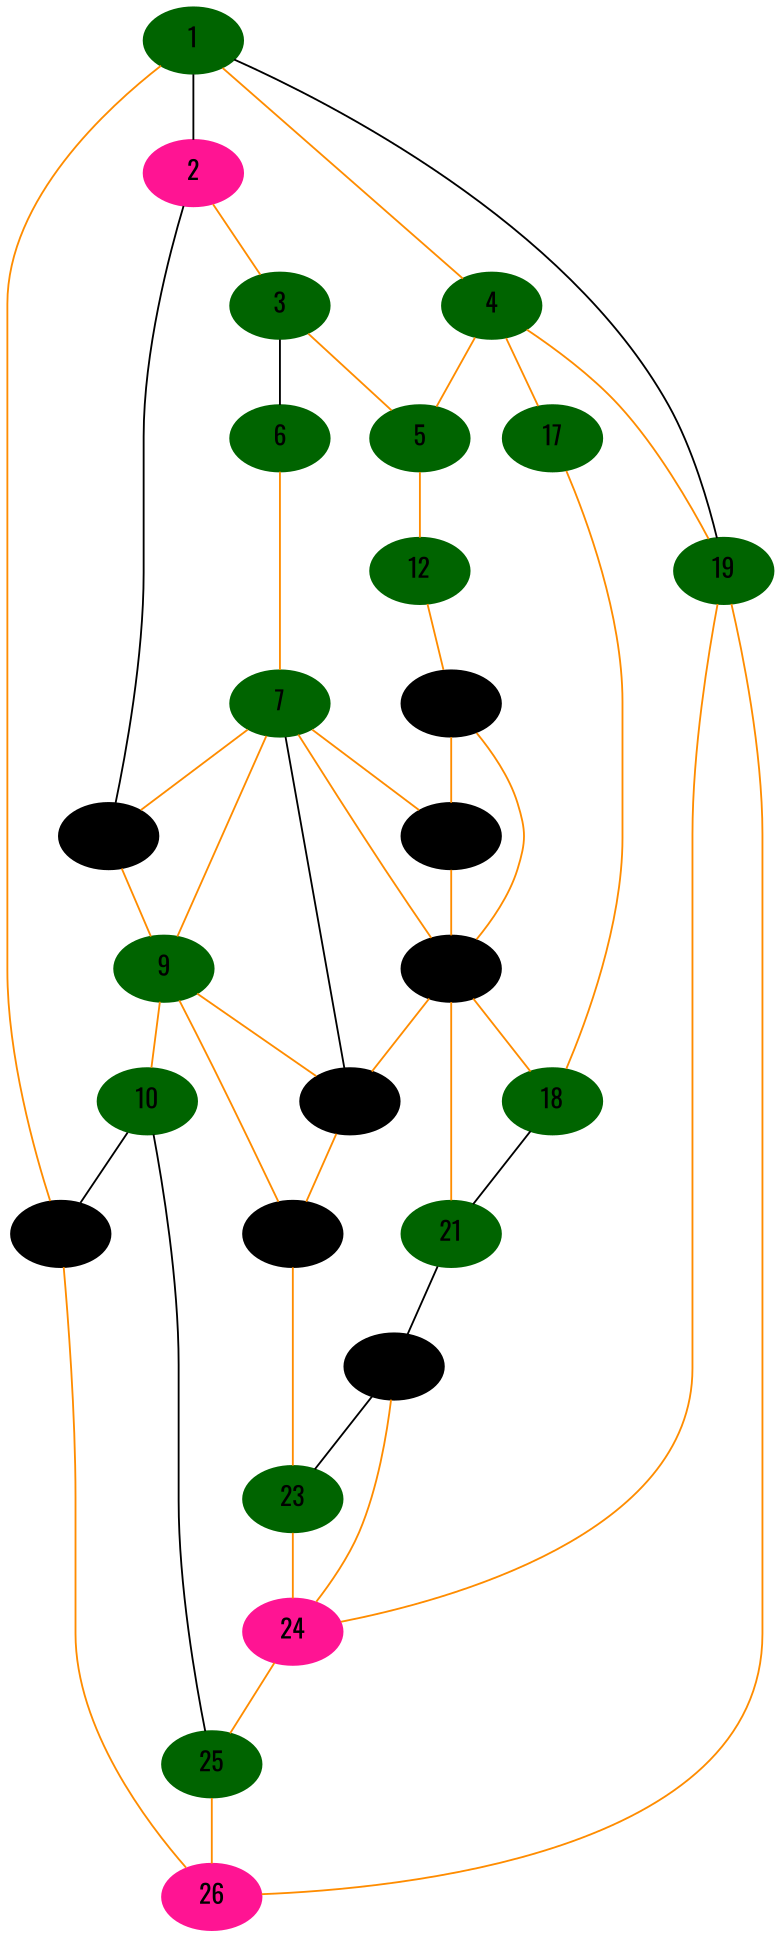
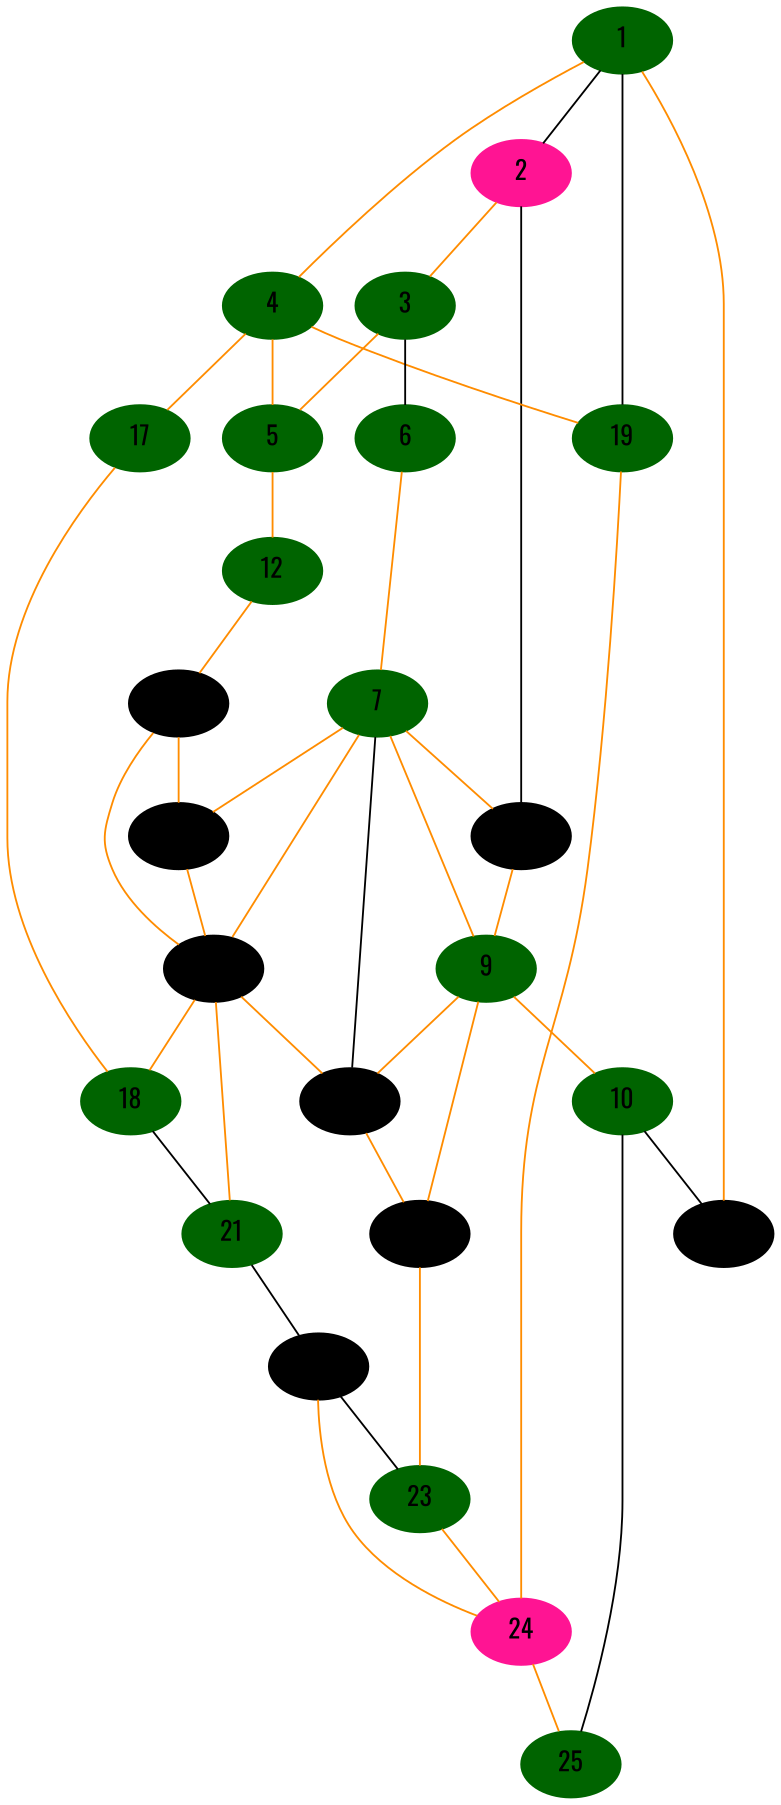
(212, 1897) -> none
